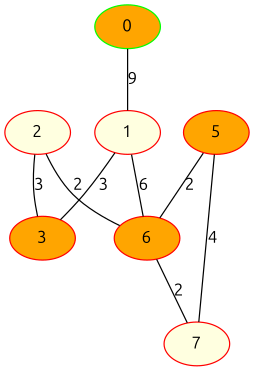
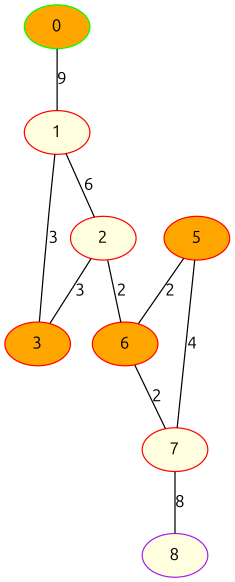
(137, 186) -> (80, 185)
none -> (175, 555)
